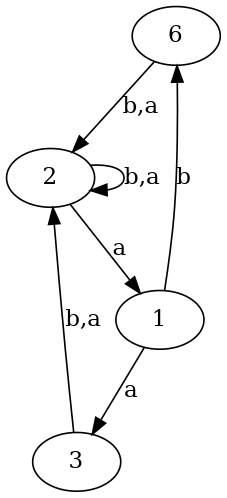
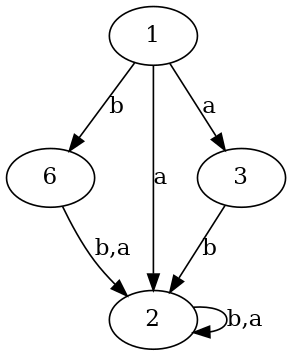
(100, 242) -> (153, 170)
(83, 320) -> (211, 249)
